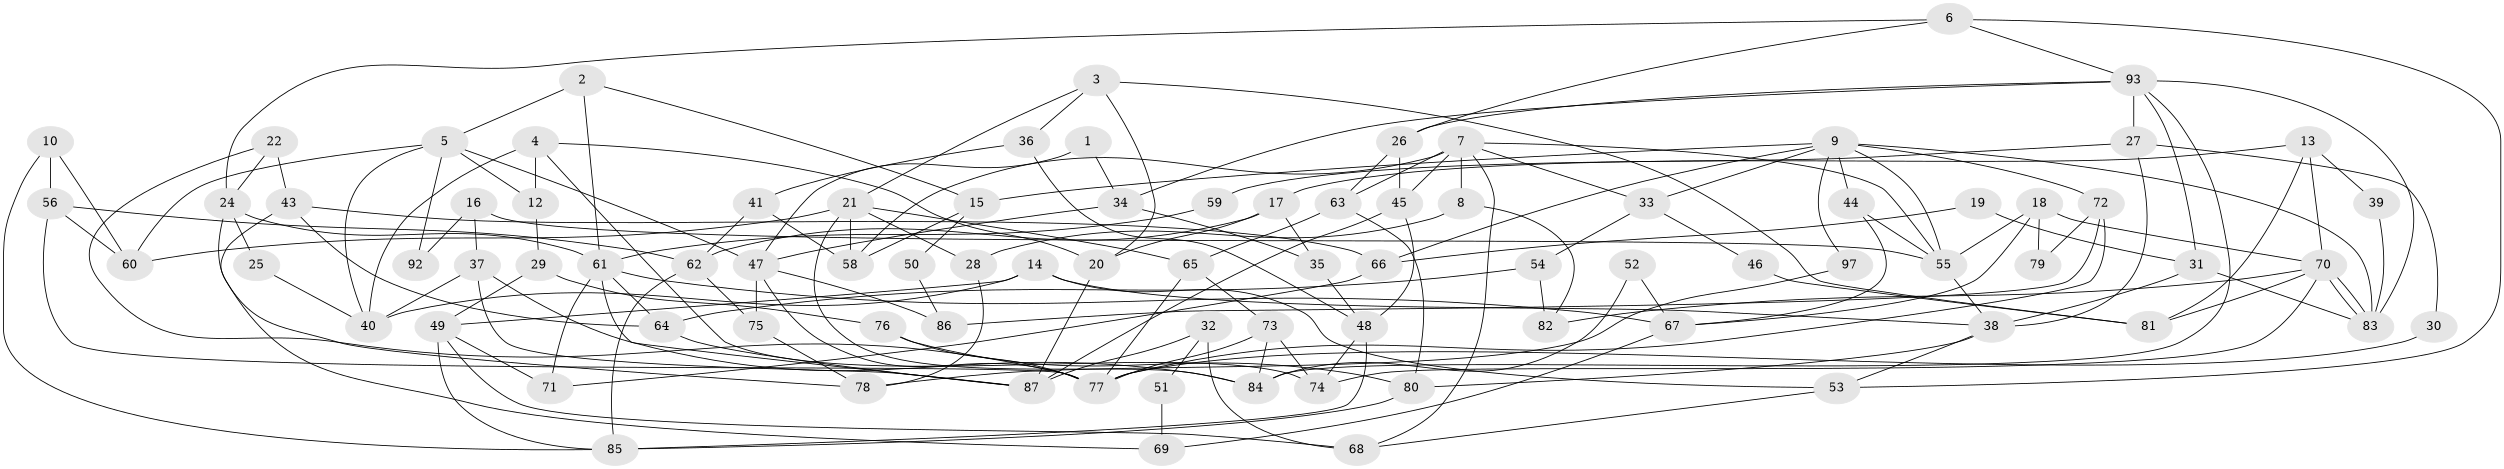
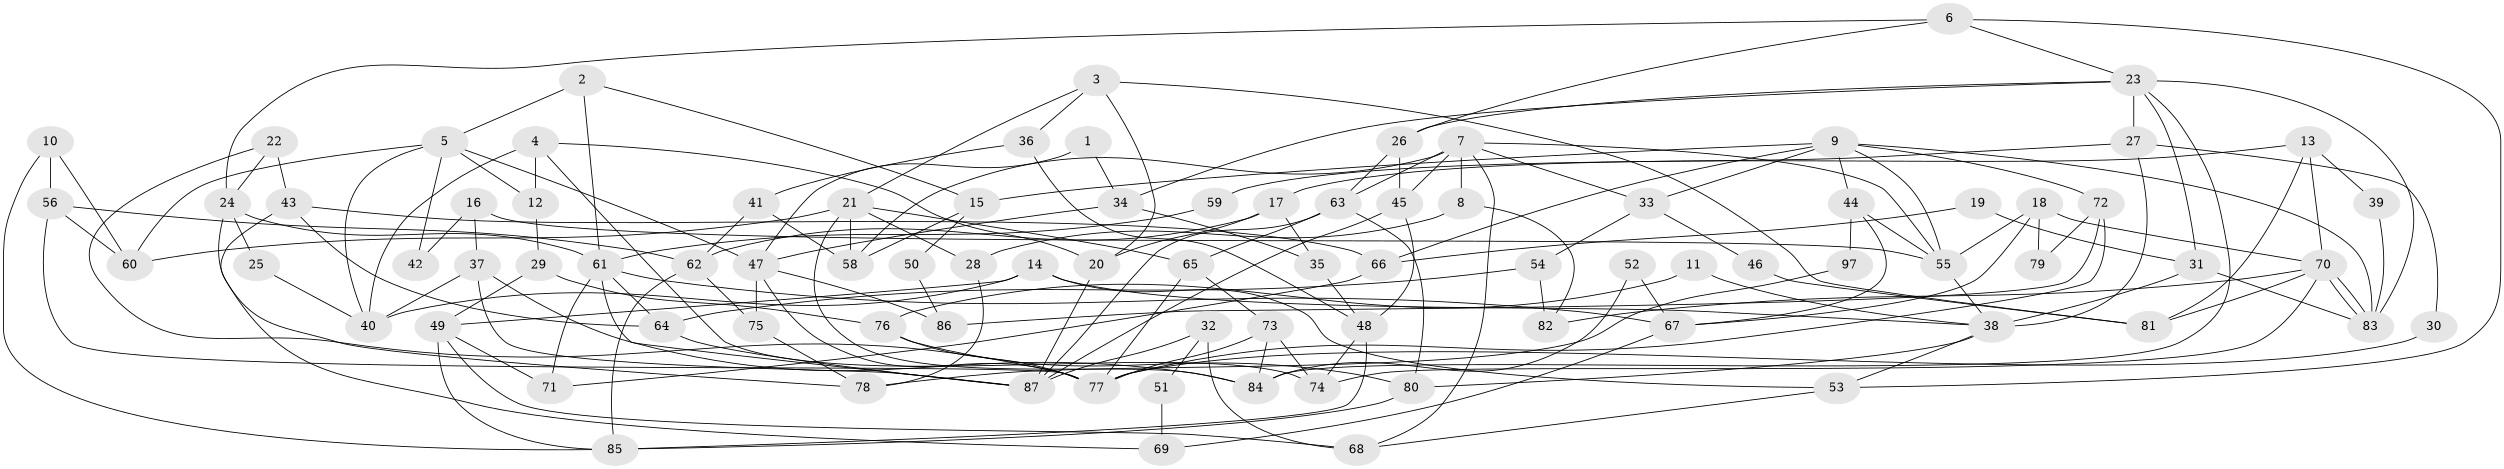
(2134, 80) -> (2134, 80)
(1819, 206) -> (1851, 235)
none -> (1166, 247)
(416, 265) -> (416, 265)
none -> (1694, 265)
